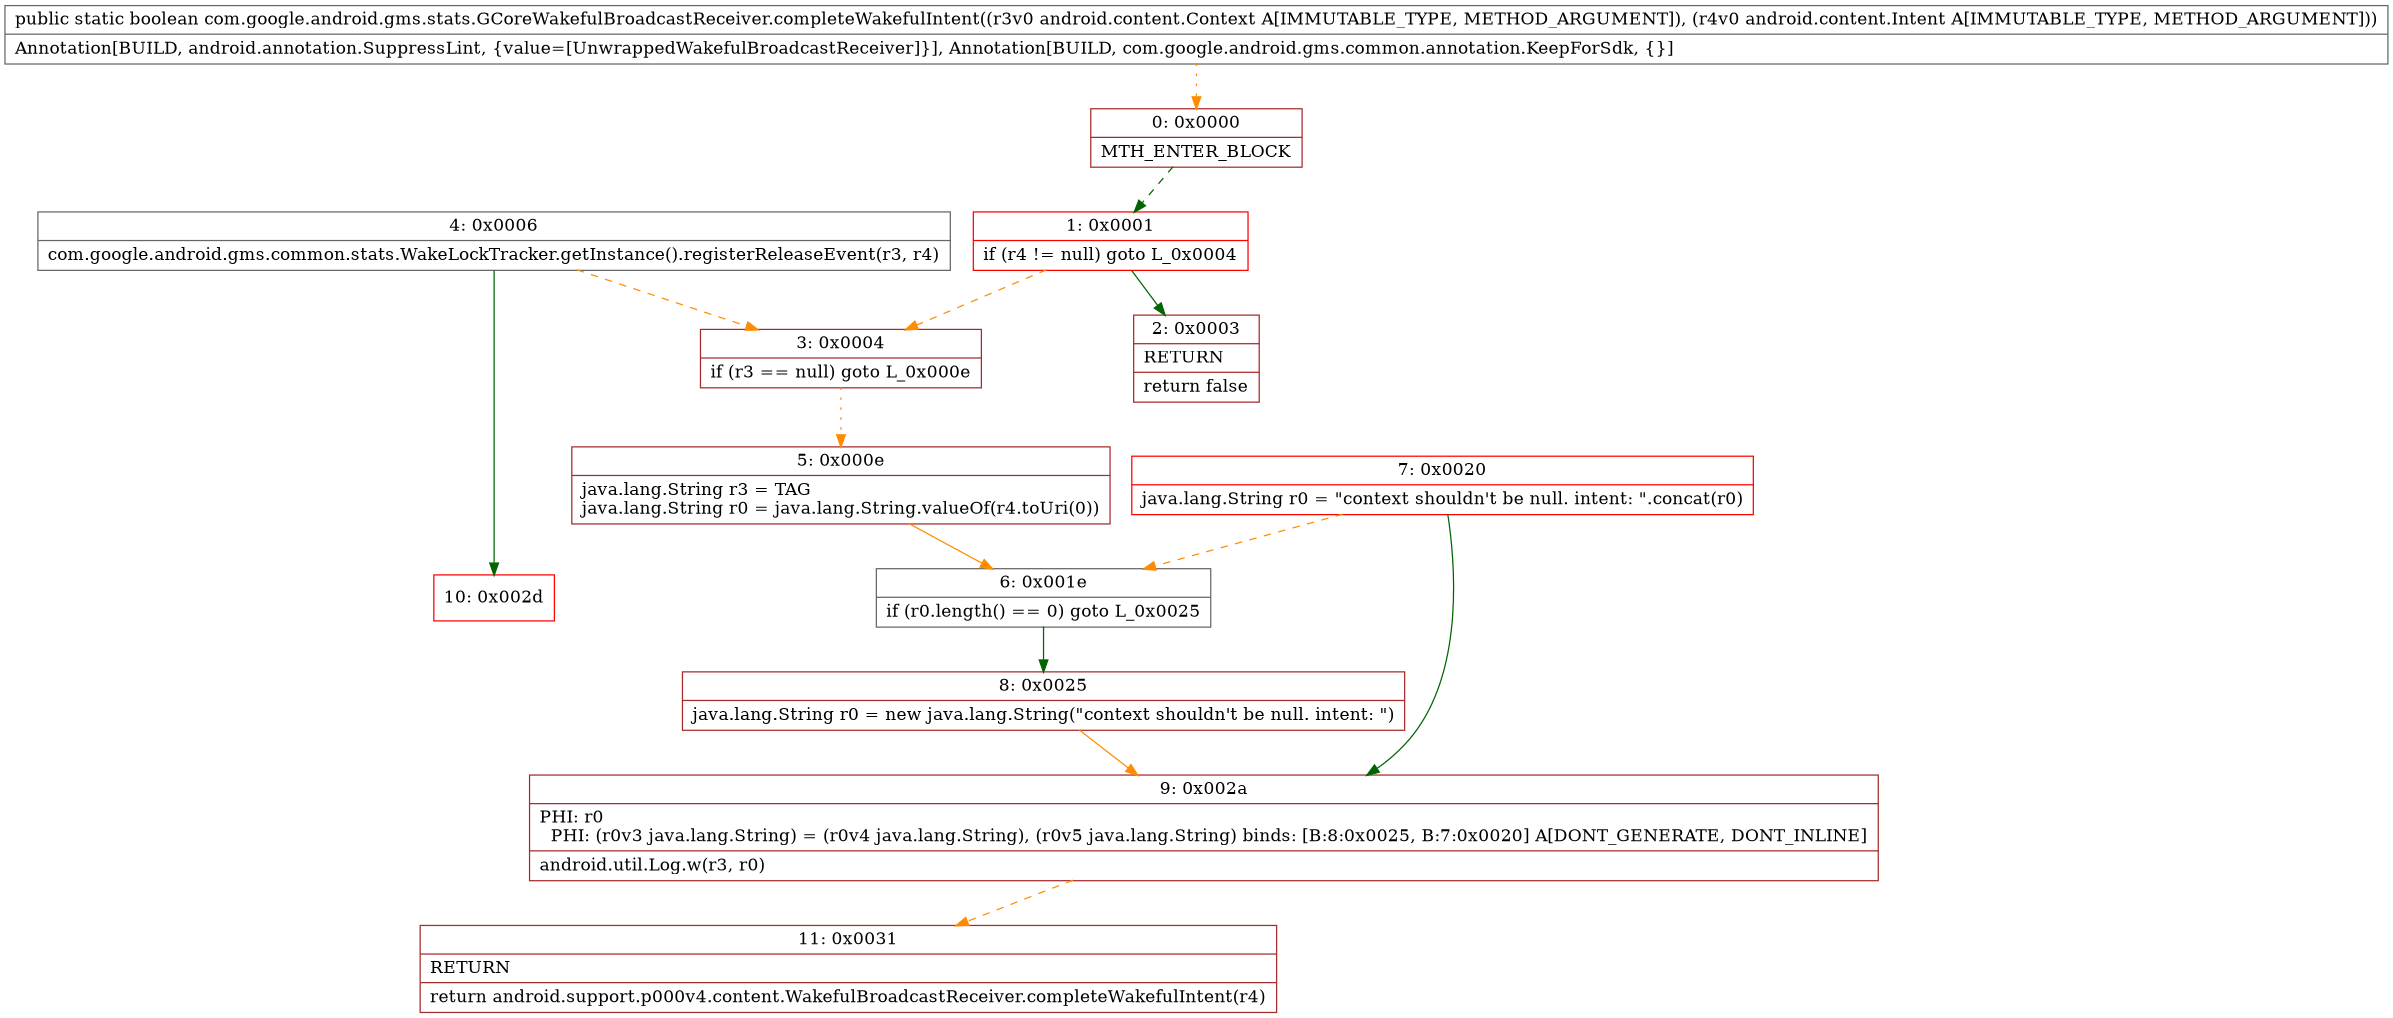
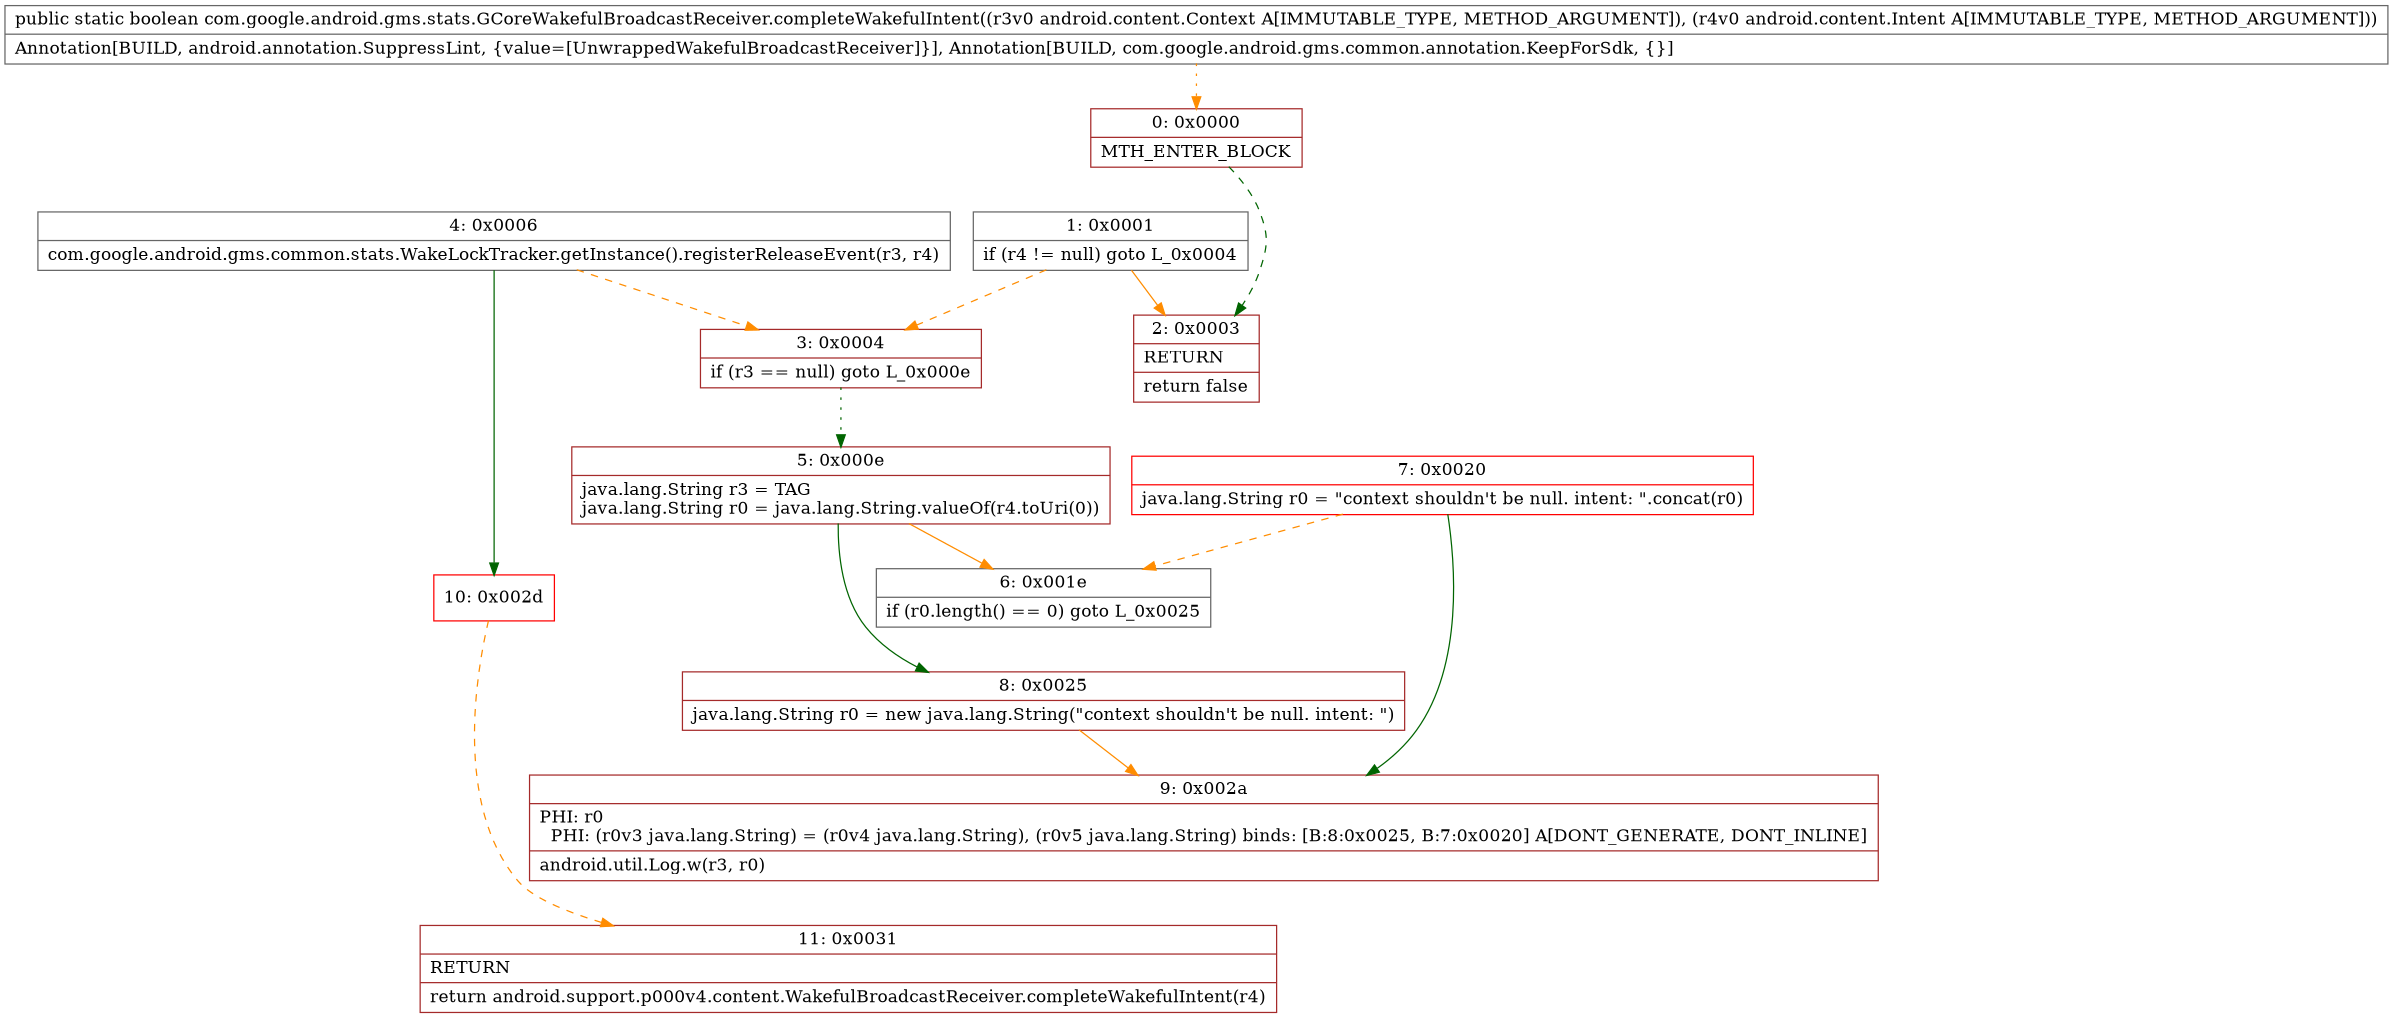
(1158, 185) -> (1266, 233)
(1111, 241) -> (1111, 241)
(1145, 288) -> (1145, 288)
(841, 411) -> (841, 411)
(1044, 643) -> (854, 608)
(1020, 901) -> (482, 801)
